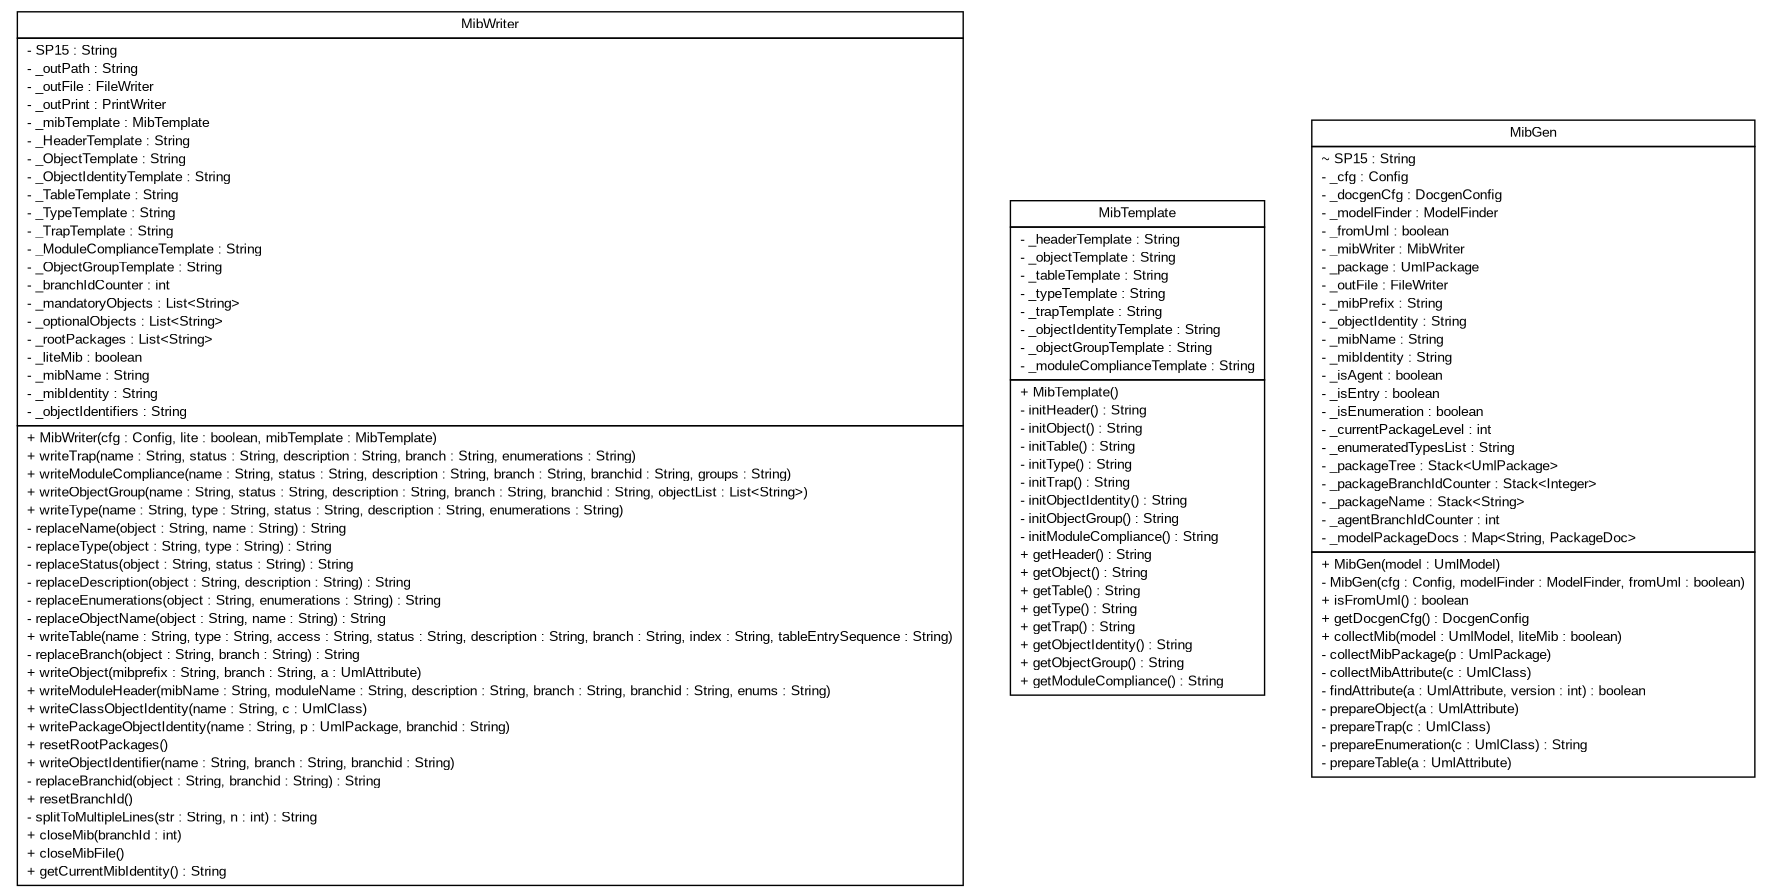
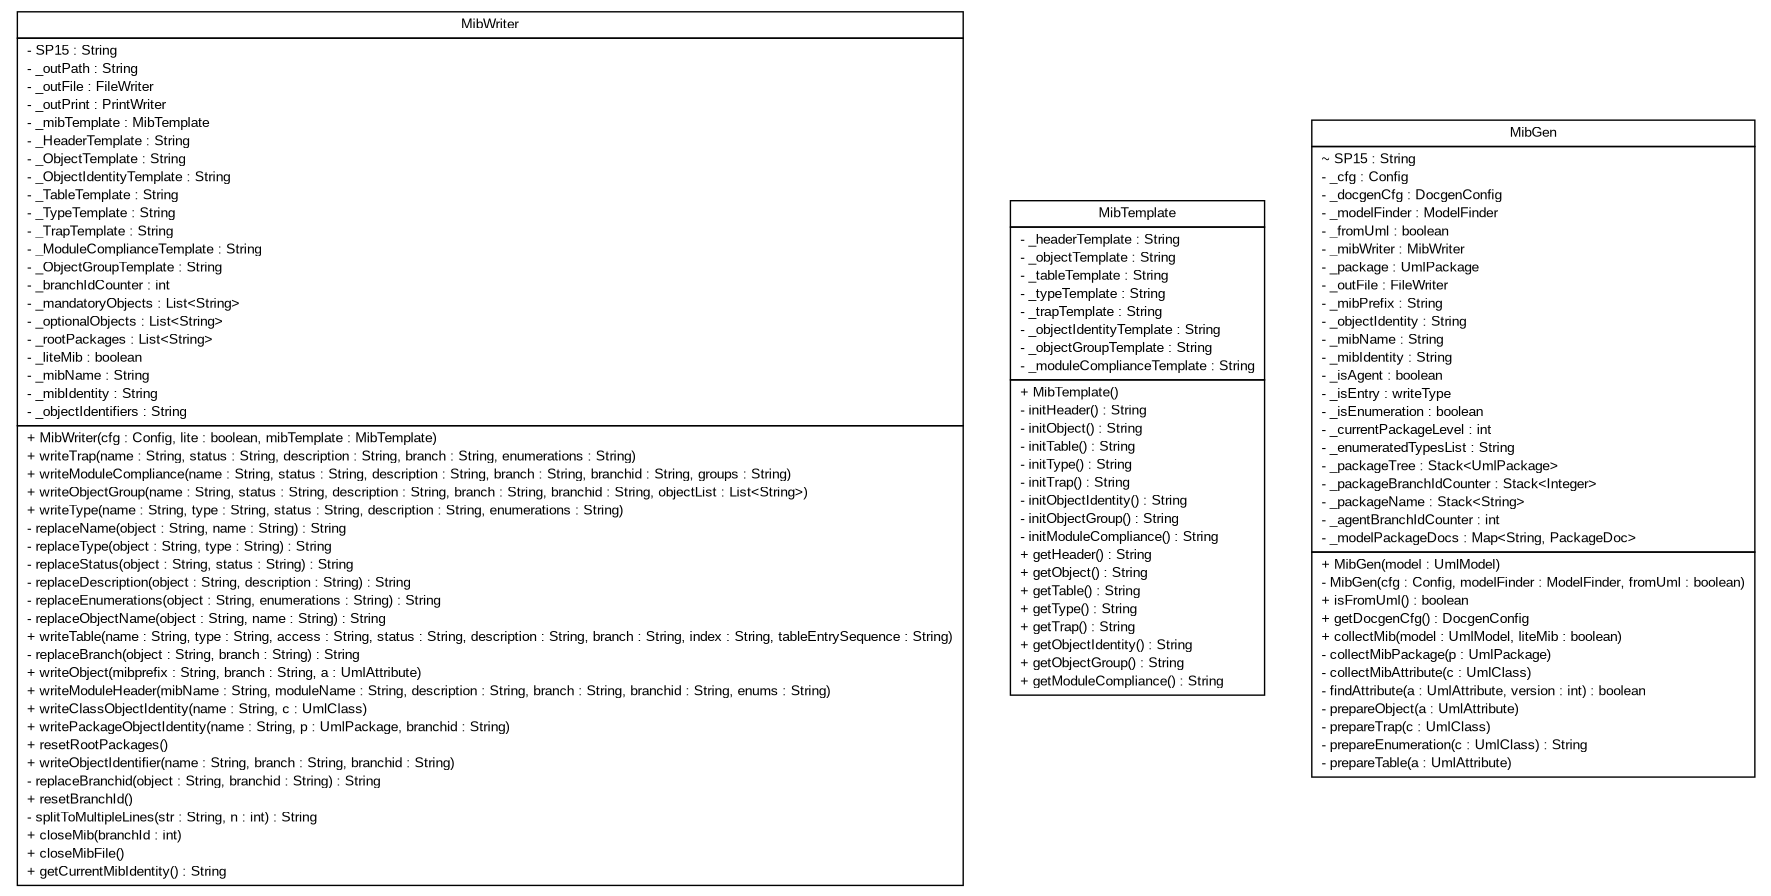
(1381, 394) -> (1387, 394)
